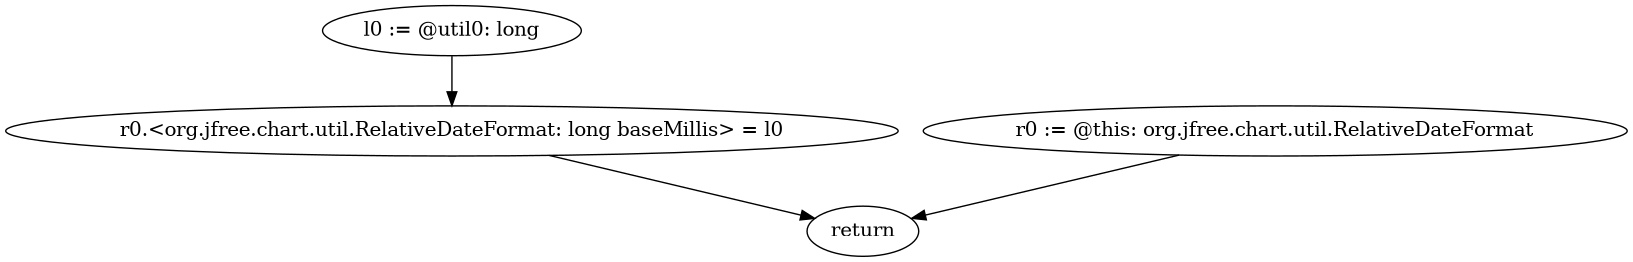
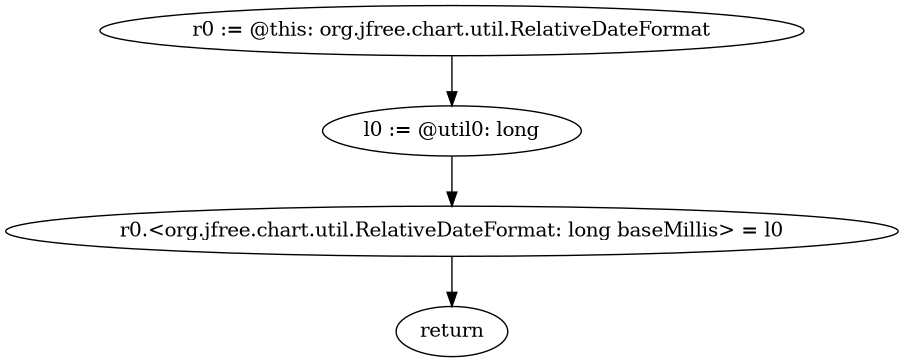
(1052, 185) -> (452, 74)
